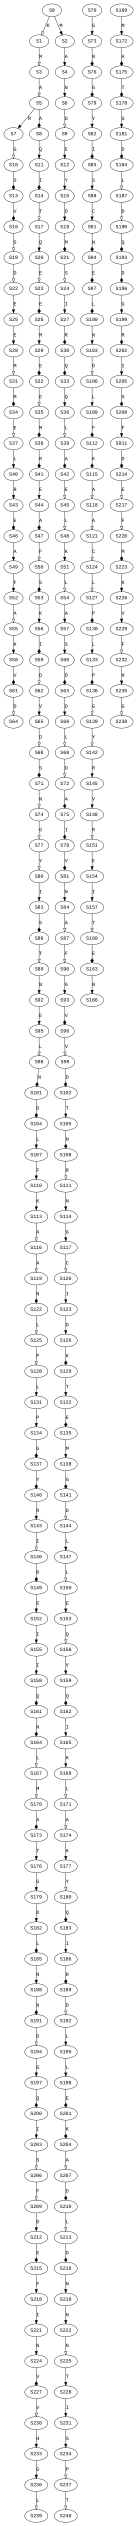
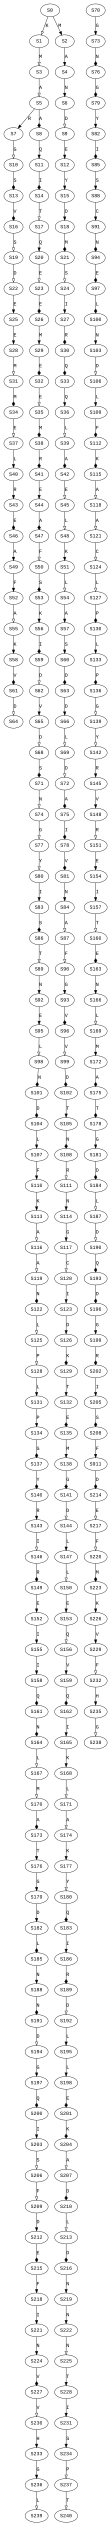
none -> (96, 1014)
